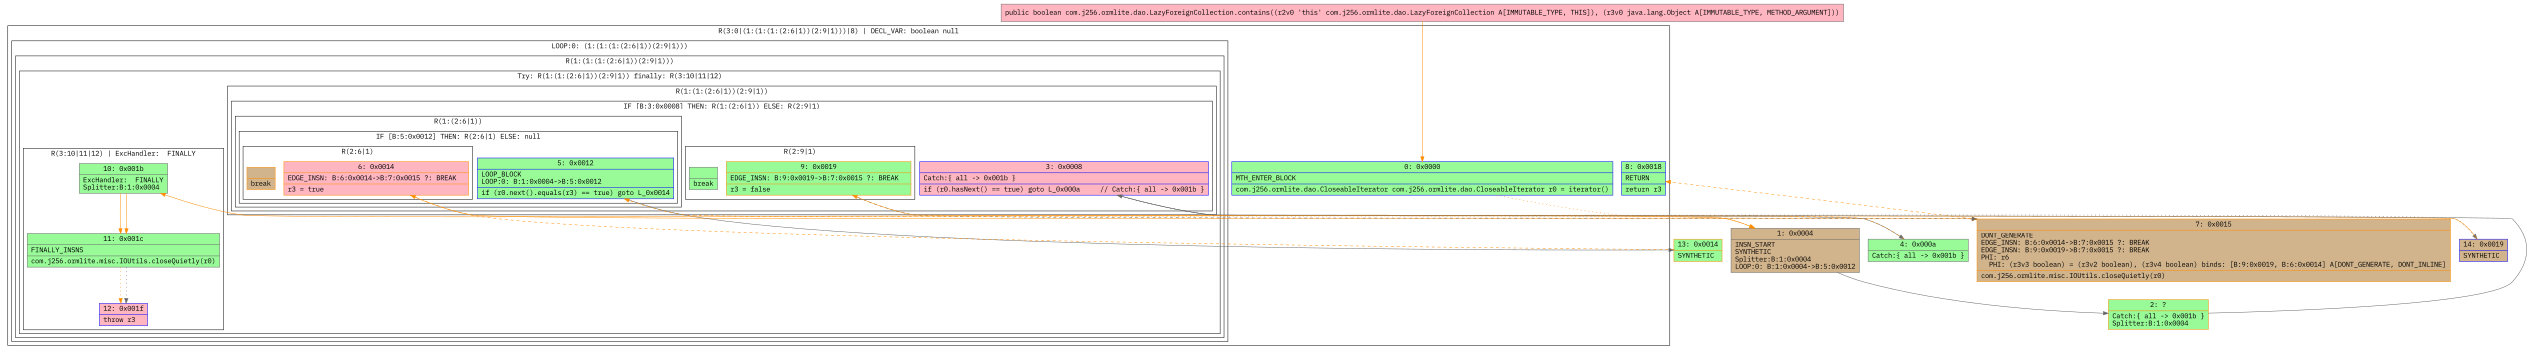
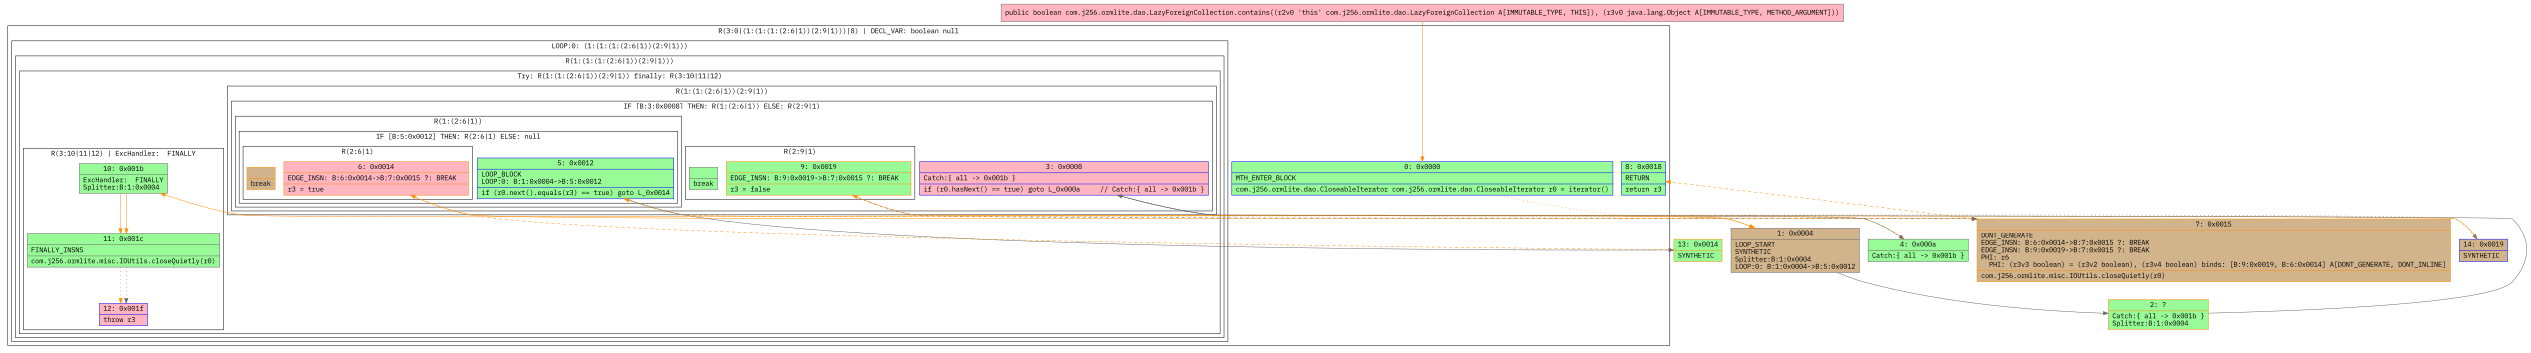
(1755, 245) -> (1755, 245)
